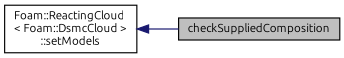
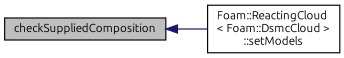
(164, 29) -> (192, 29)
